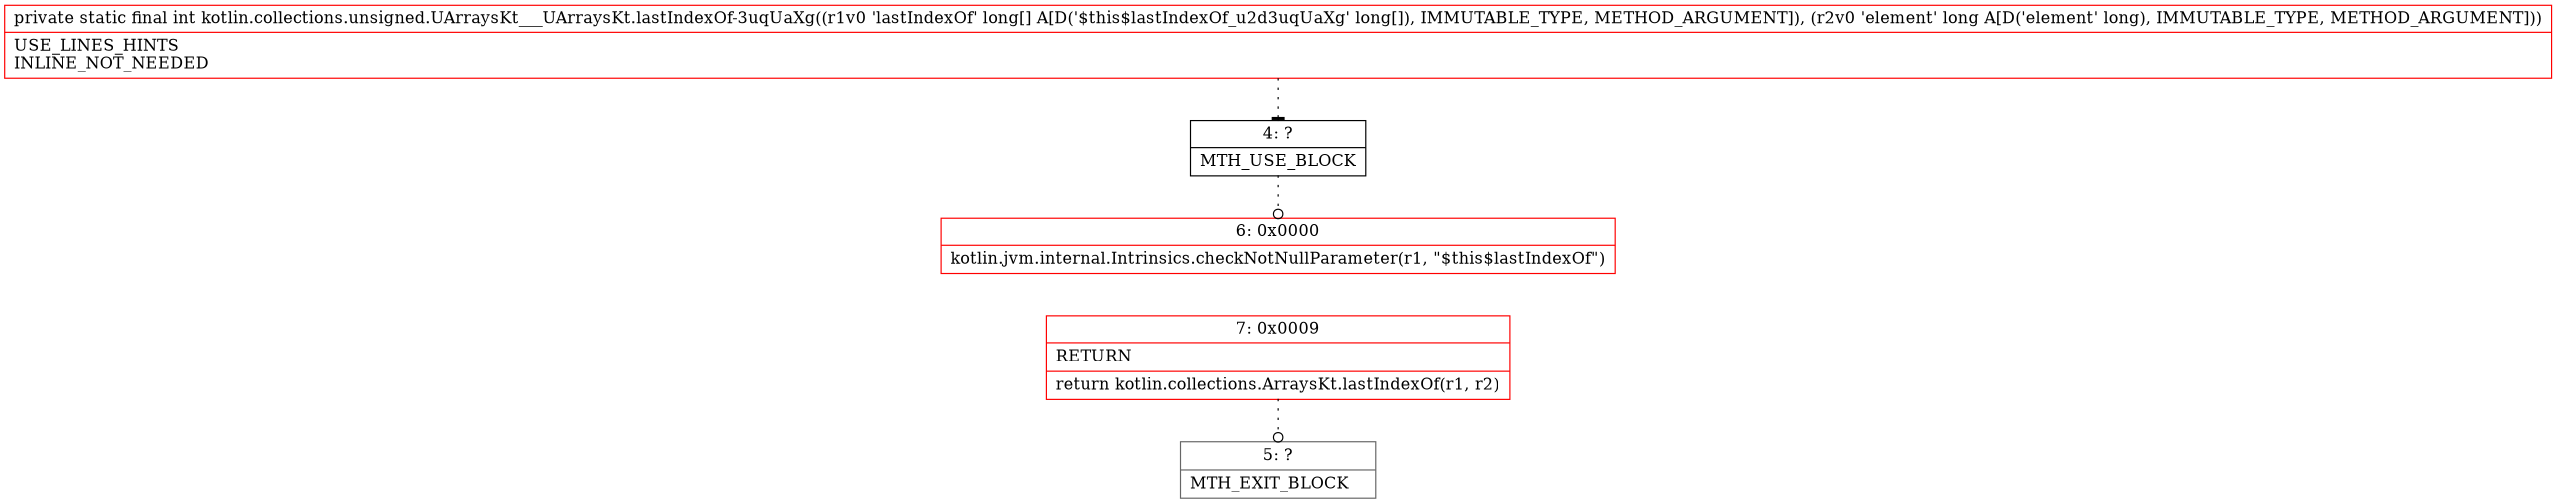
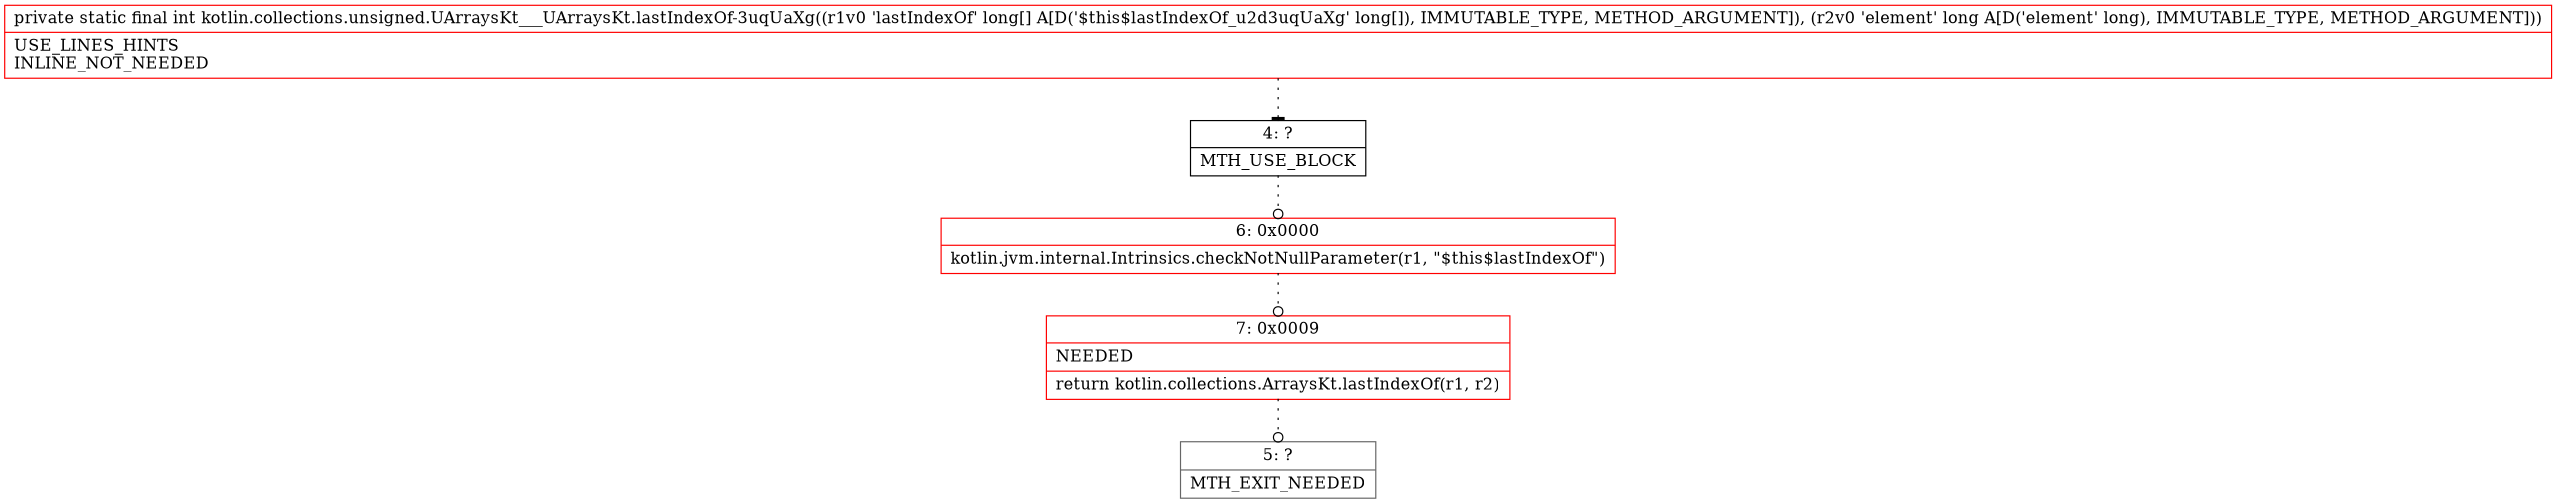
none -> (1278, 290)
(1094, 356) -> (1095, 356)
(1270, 483) -> (1278, 483)
